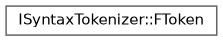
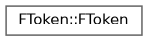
(111, 21) -> (74, 21)
